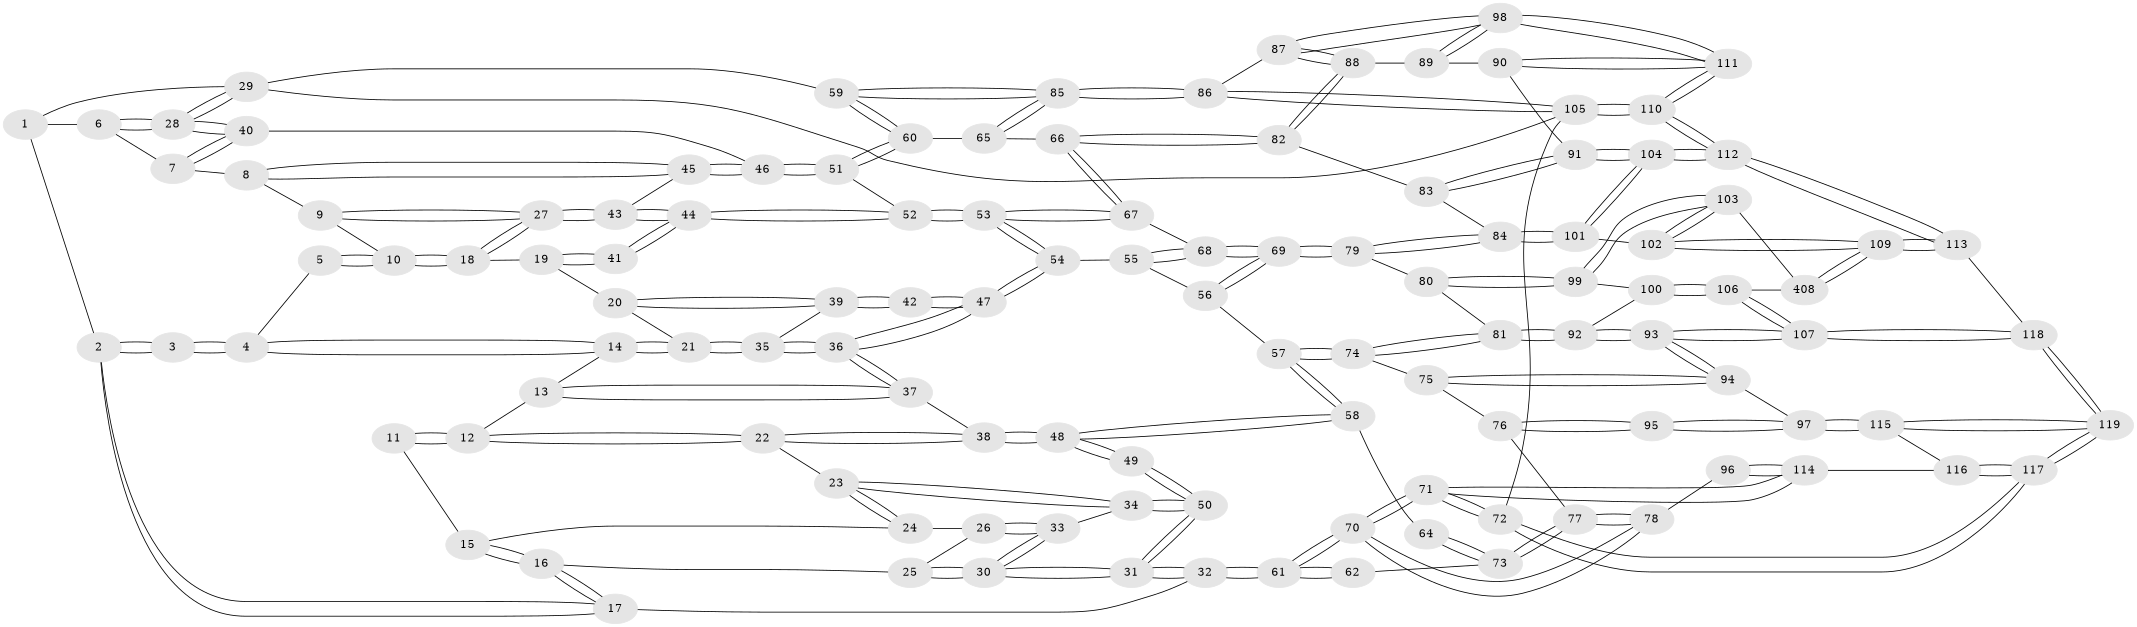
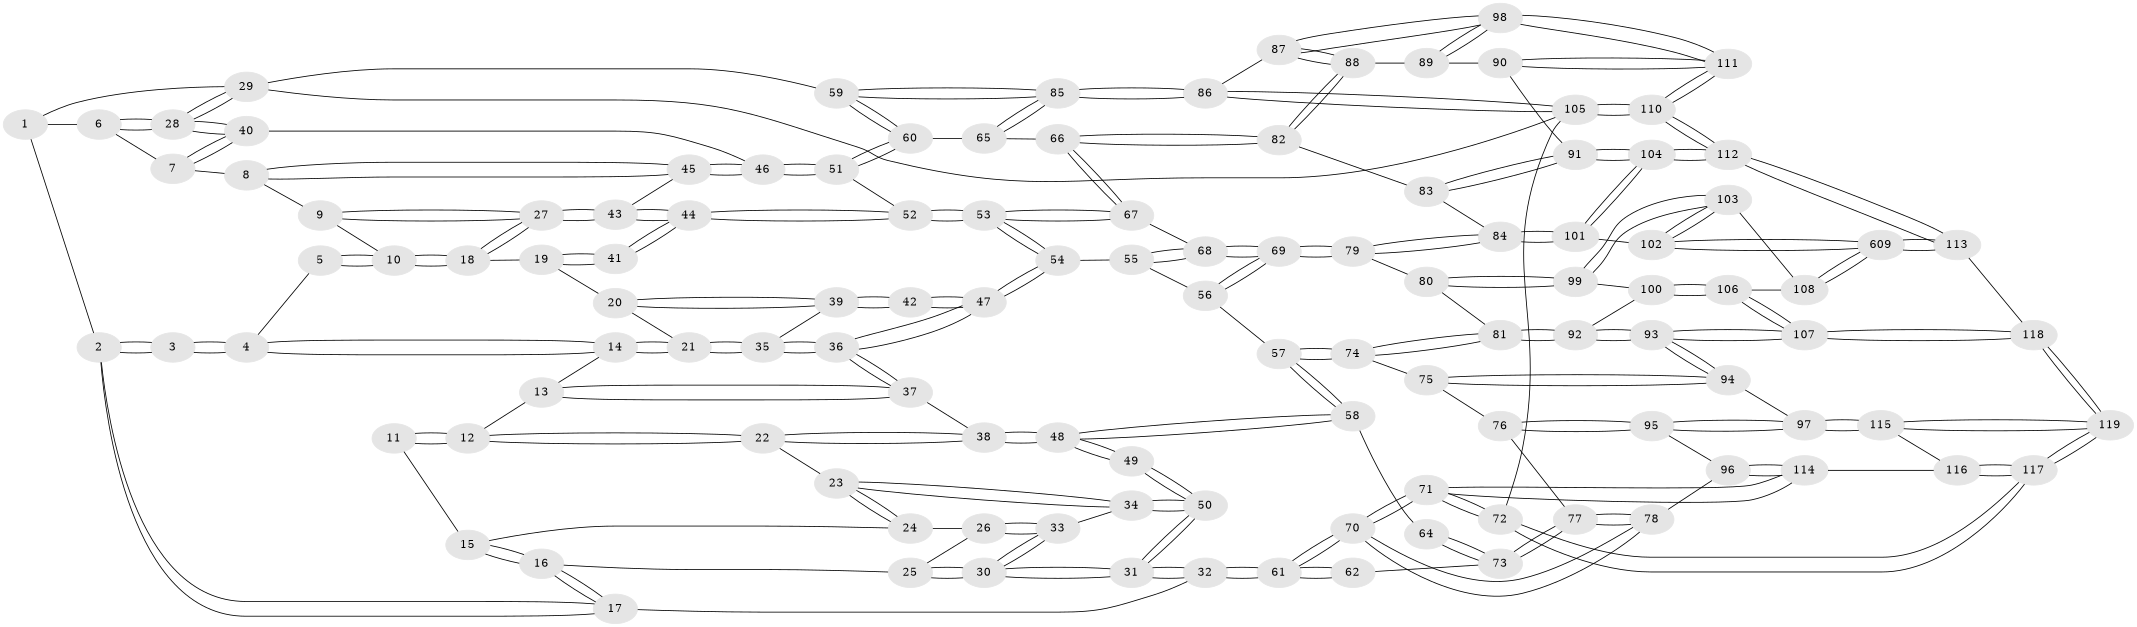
(1881, 245) -> (1881, 245)
(1805, 290) -> (1805, 290)
none -> (1690, 448)
